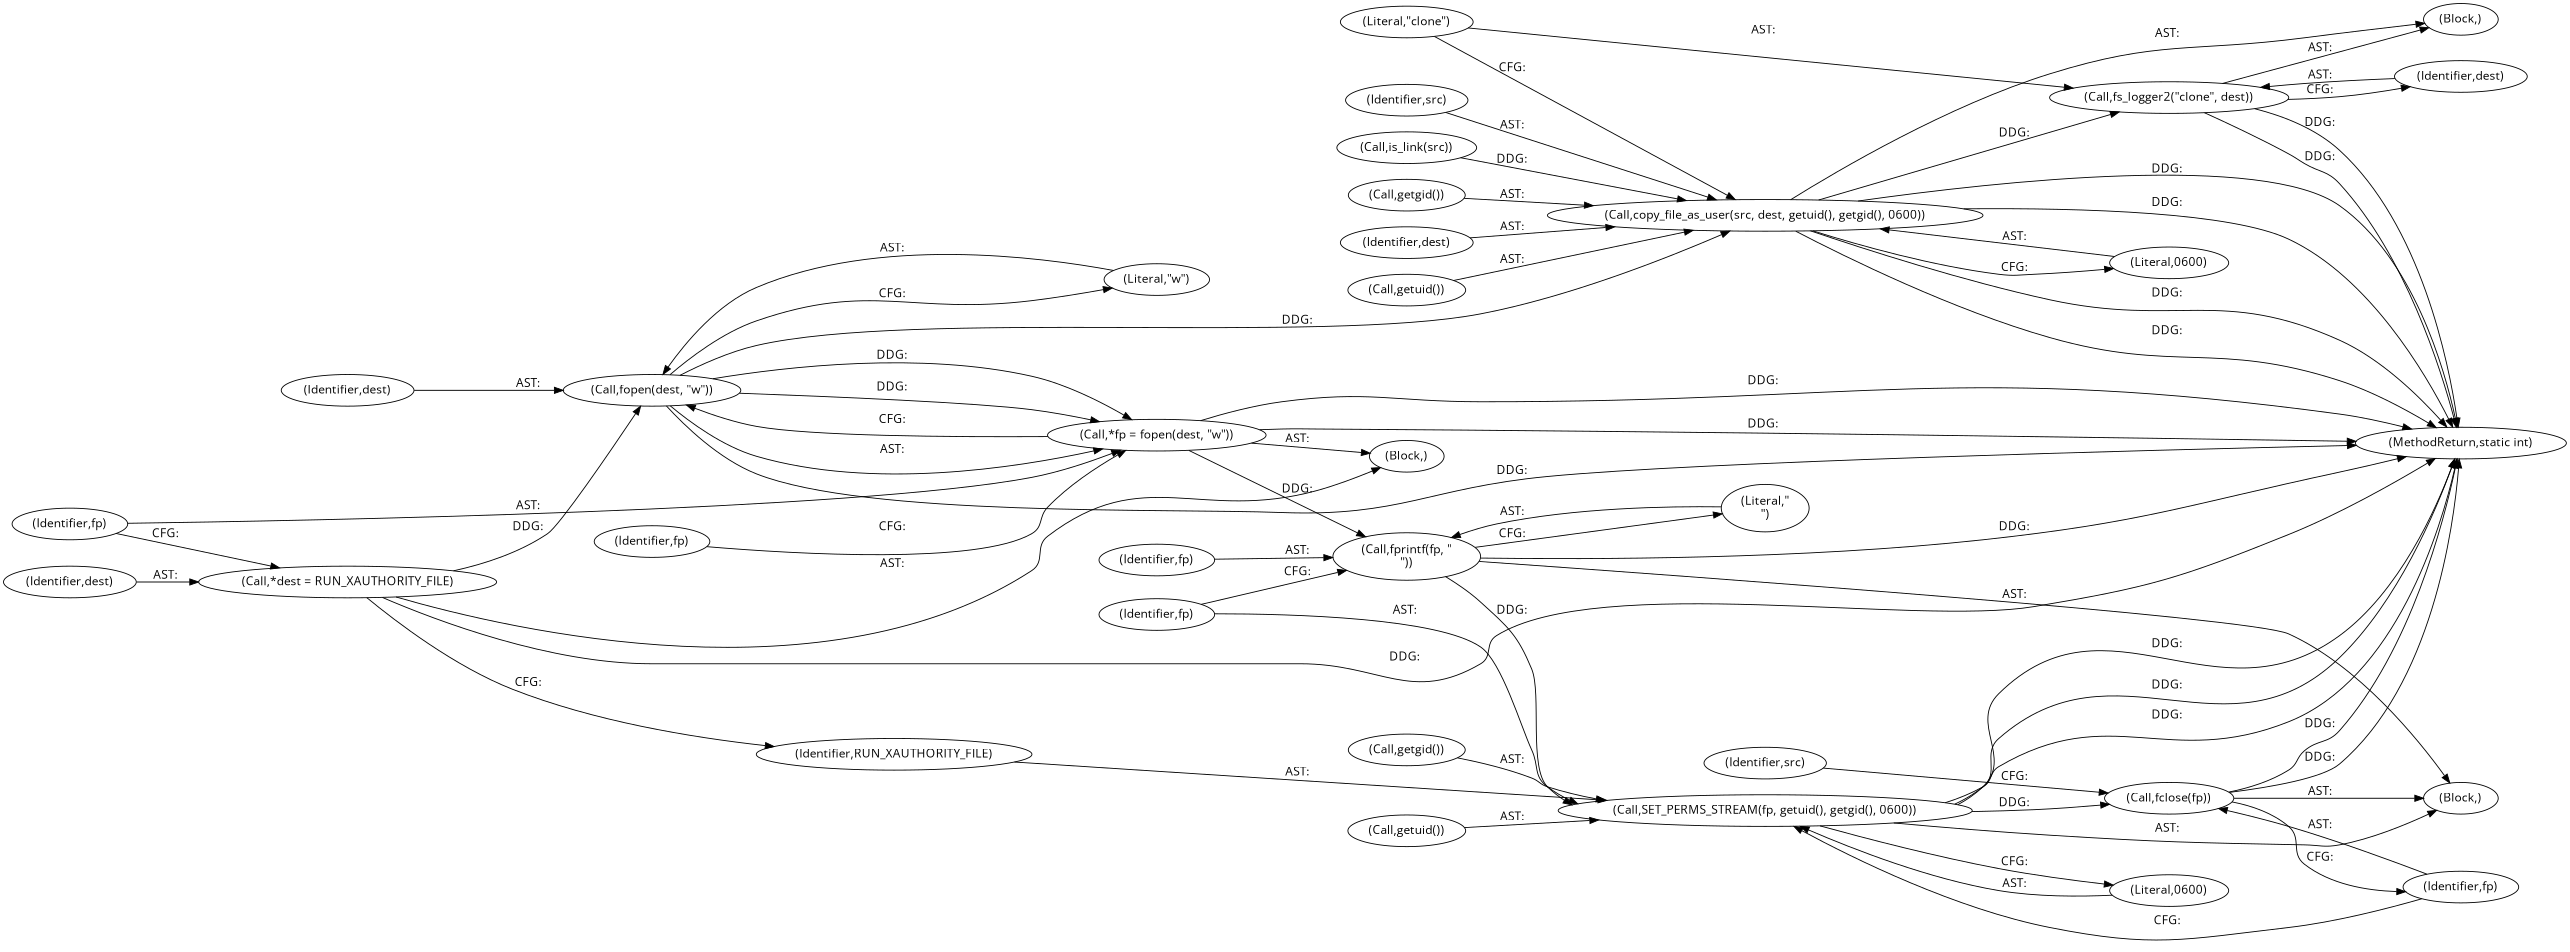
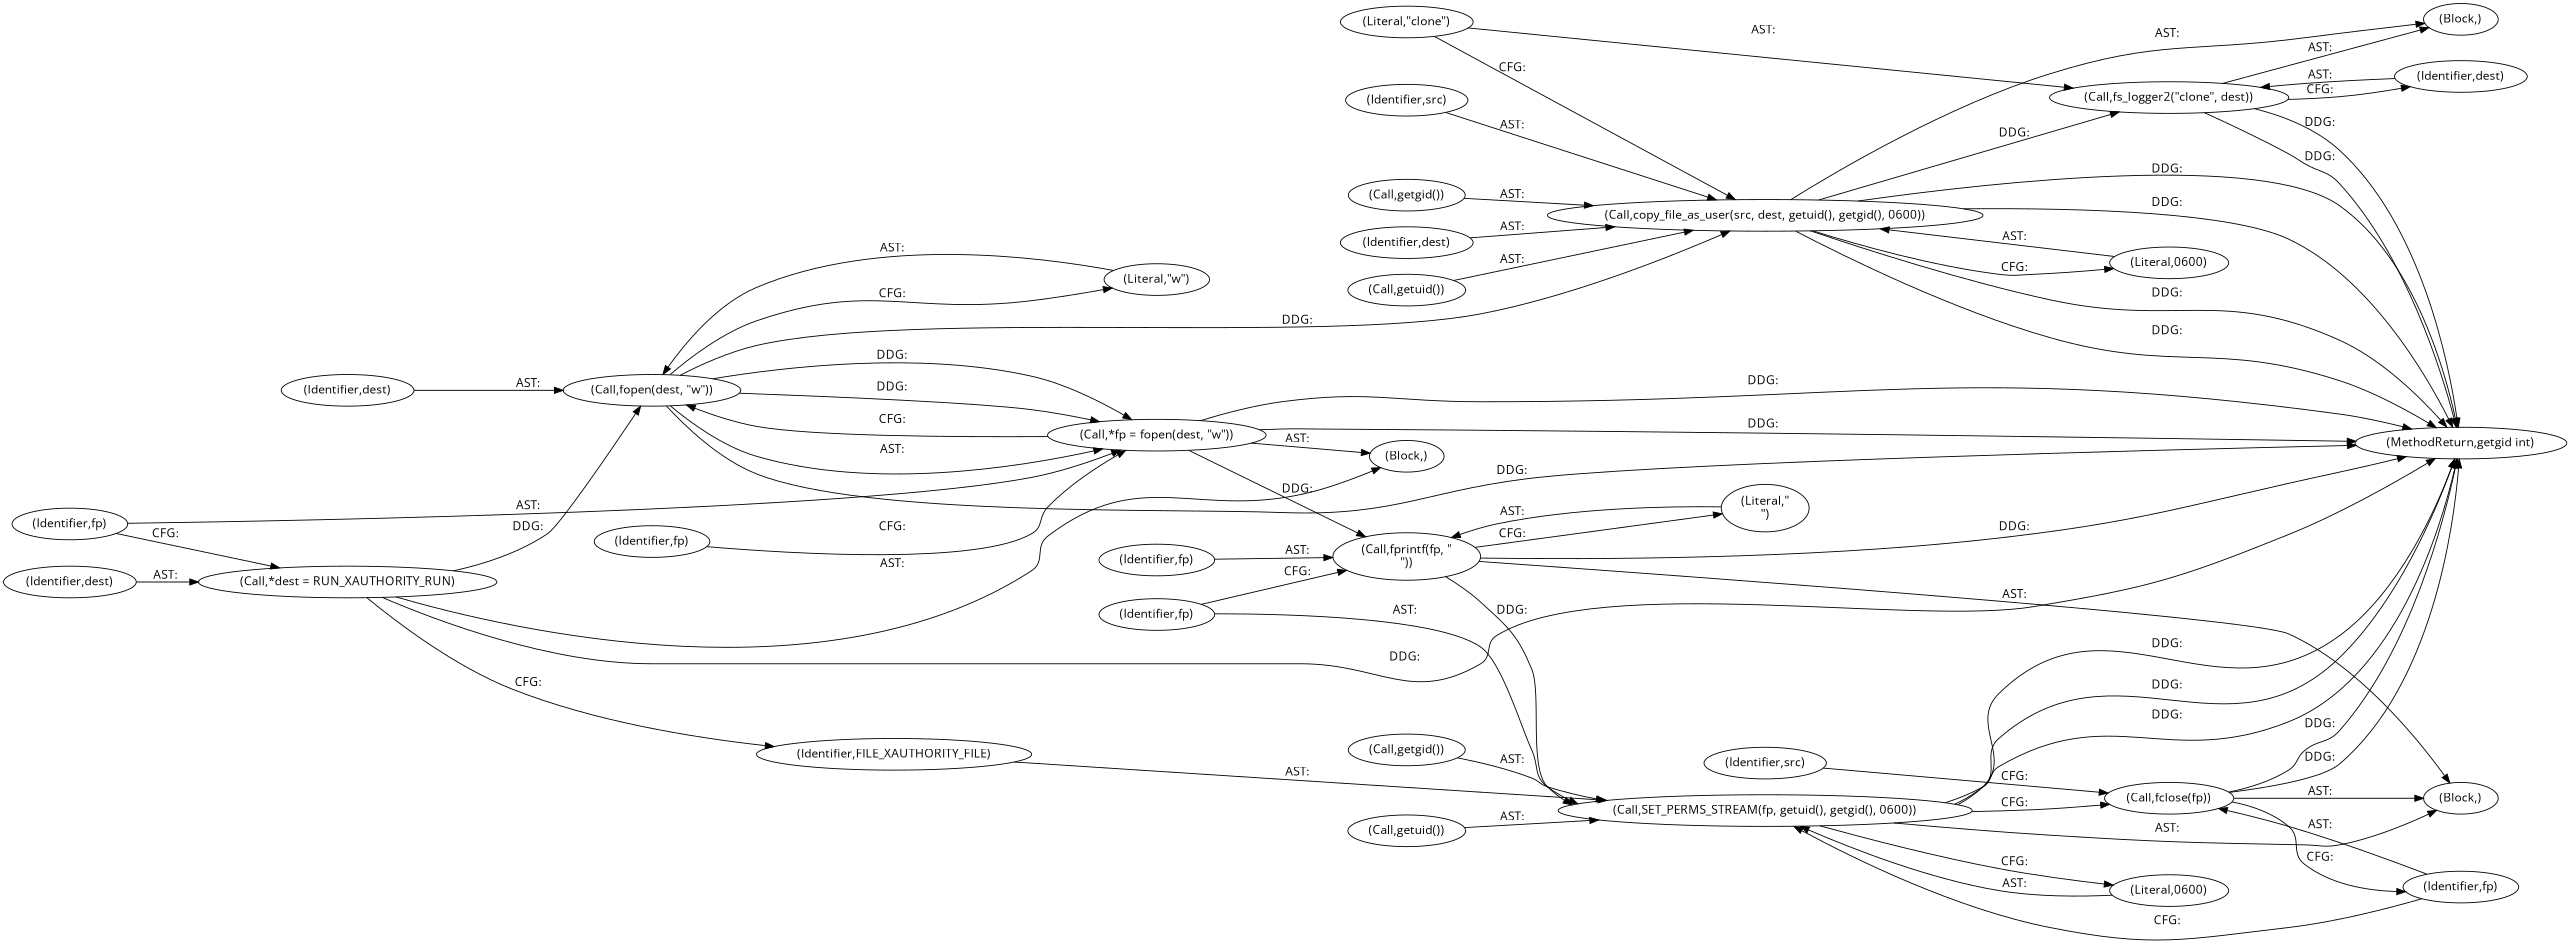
(1407, 148) -> none
(2461, 443) -> (2461, 443)
(348, 582) -> (348, 582)
(894, 754) -> (894, 754)
(2016, 803) -> (2016, 803)
